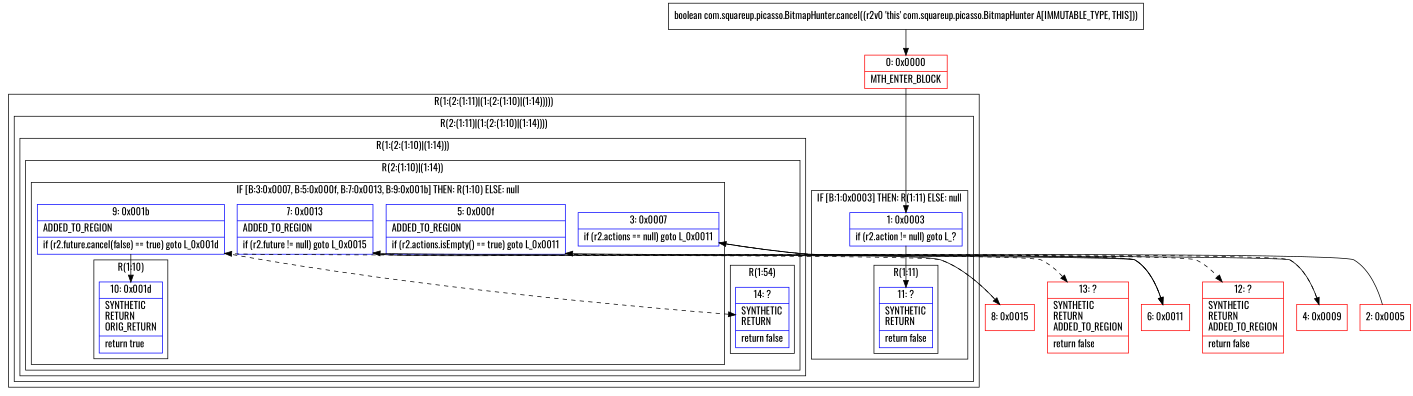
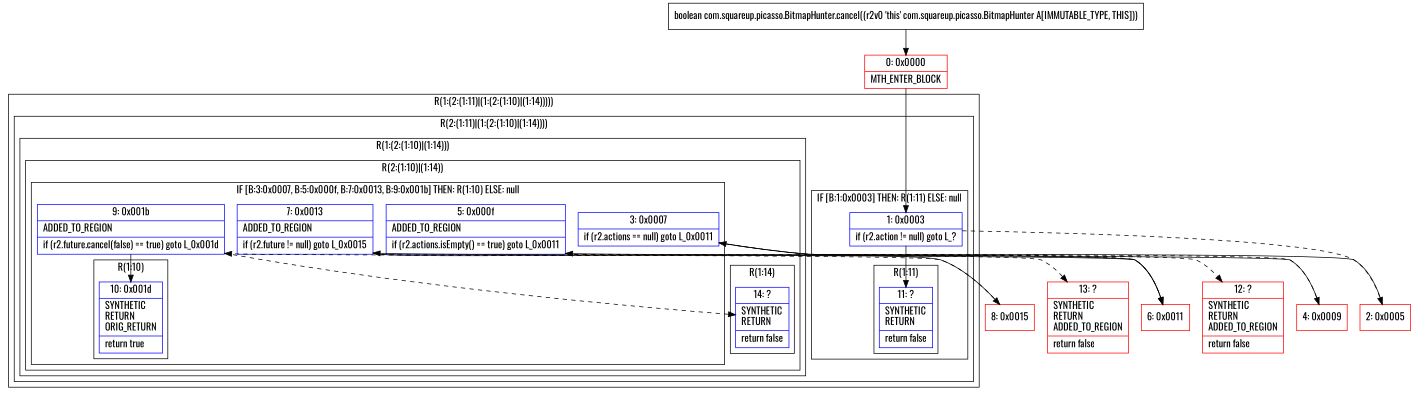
none -> (1182, 238)
(762, 273) -> (762, 273)
